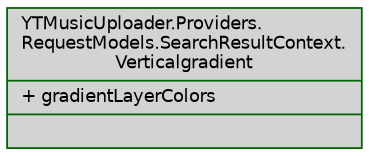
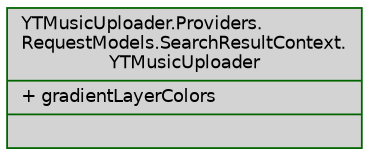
(184, 63) -> (184, 63)
